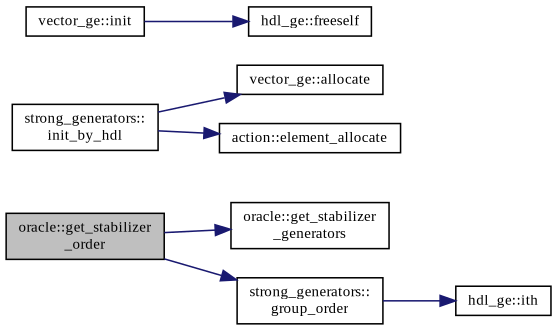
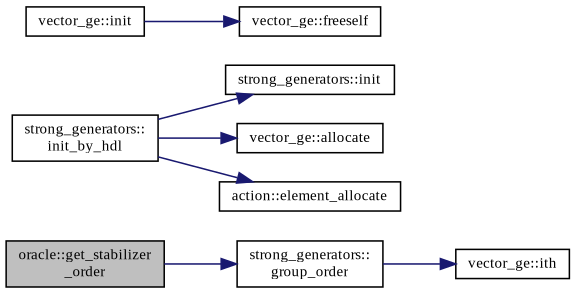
(310, 21) -> (310, 21)
none -> (310, 80)
(310, 226) -> none
(503, 301) -> (513, 264)
